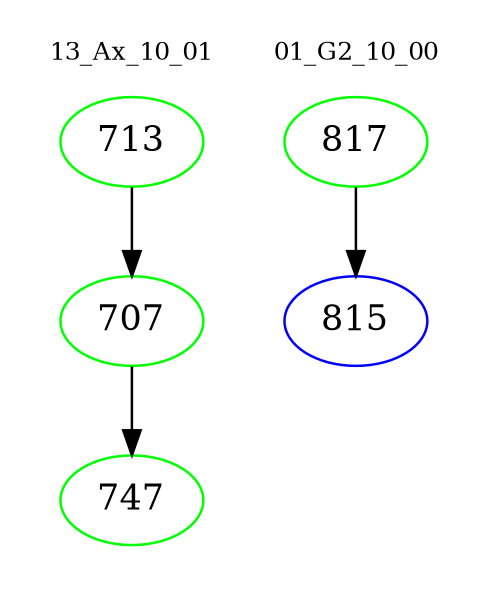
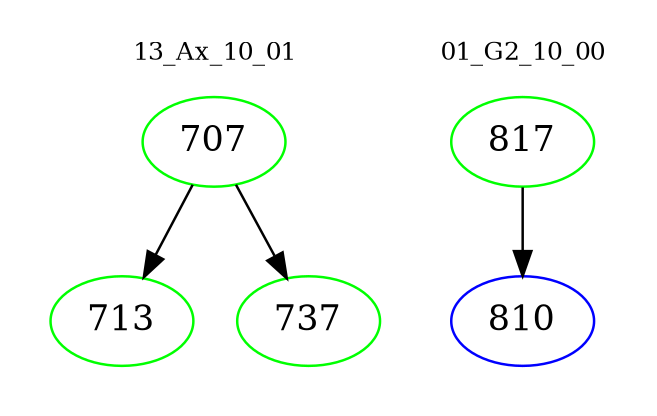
(132, 219) -> (174, 220)
(356, 321) -> (523, 321)
(132, 500) -> (309, 321)
